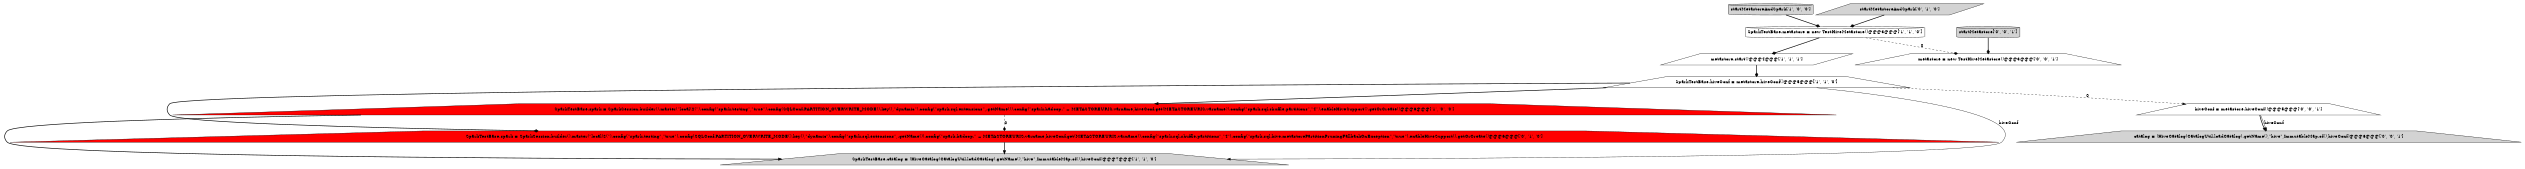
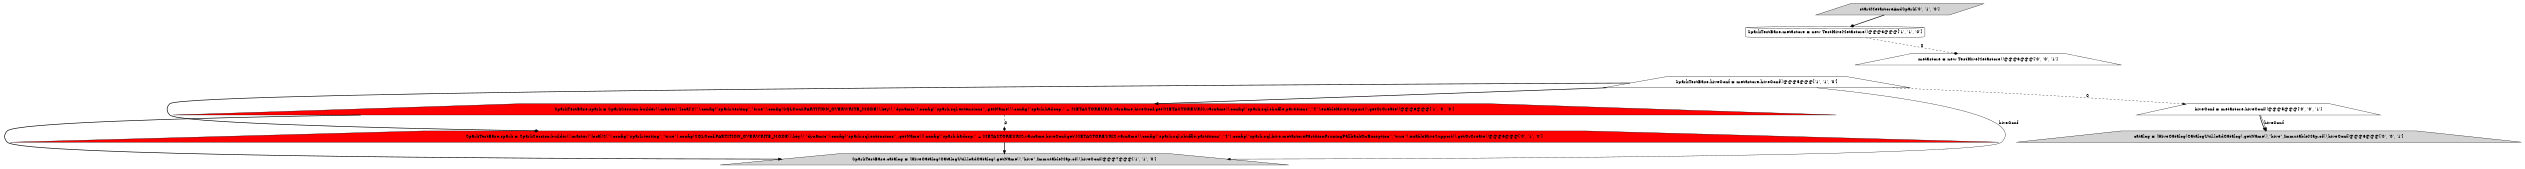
(1771, 9) -> none
(1988, 32) -> none
(1757, 59) -> none
